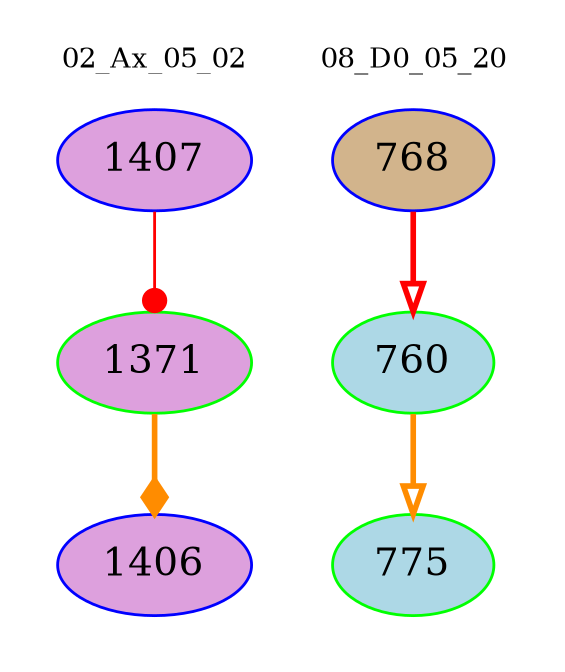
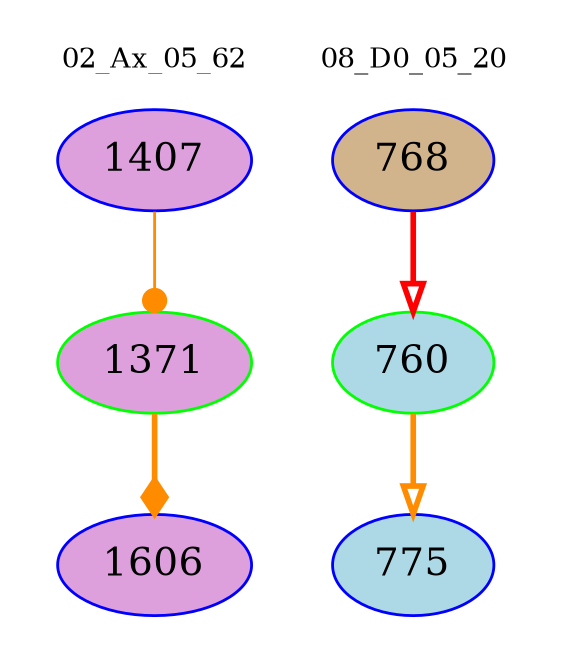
(155, 60) -> (155, 60)
(155, 250) -> (155, 250)
(155, 565) -> (155, 565)
(413, 565) -> (413, 565)
